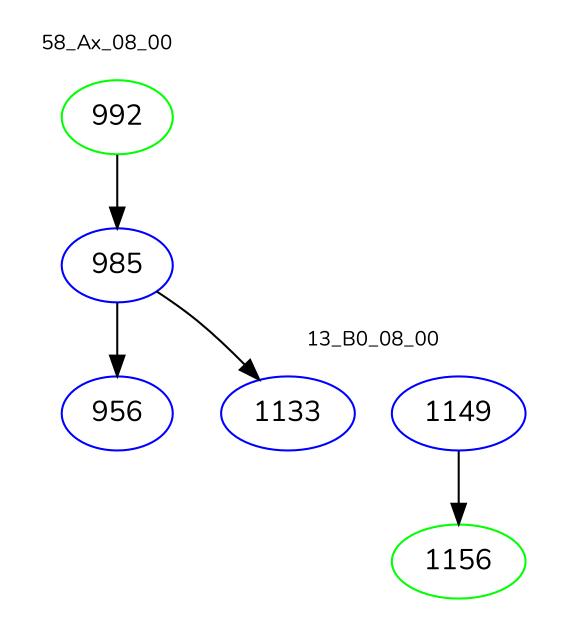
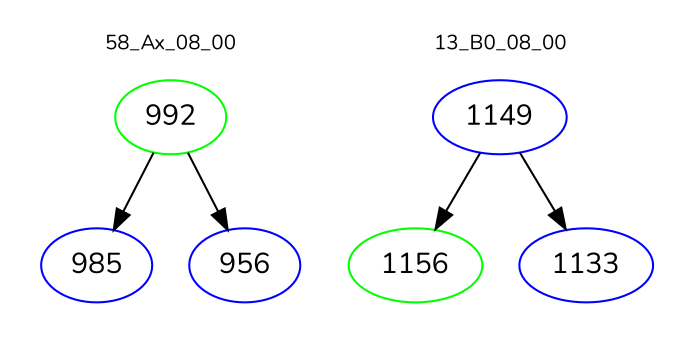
(117, 329) -> (203, 182)
(220, 341) -> (537, 182)
